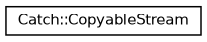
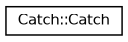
(103, 21) -> (64, 21)
